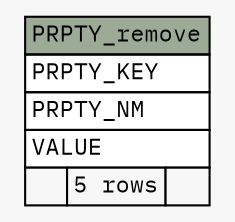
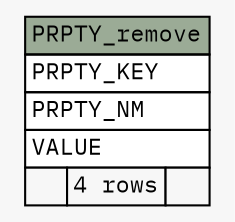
(116, 185) -> (116, 185)
